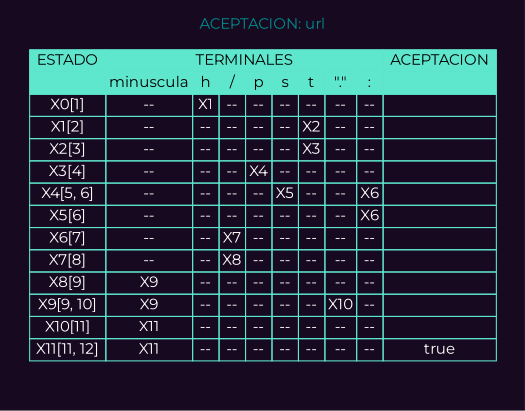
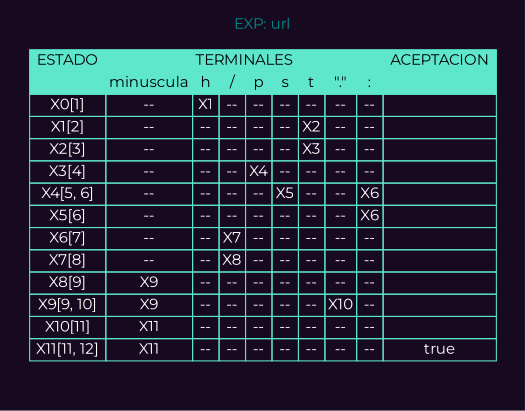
(262, 25) -> (262, 25)
